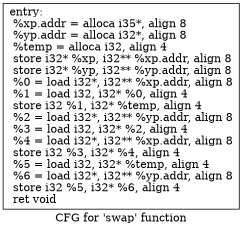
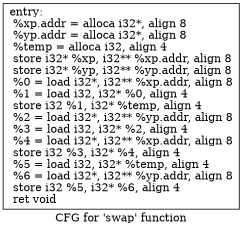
(98, 24) -> (98, 24)
